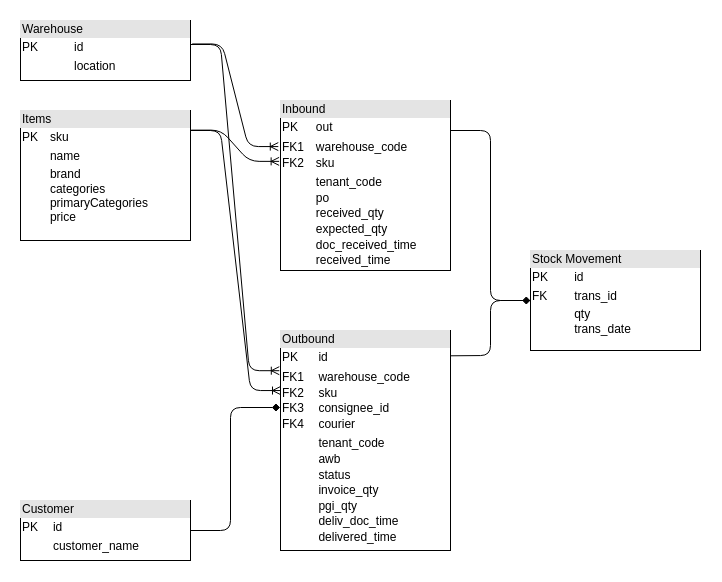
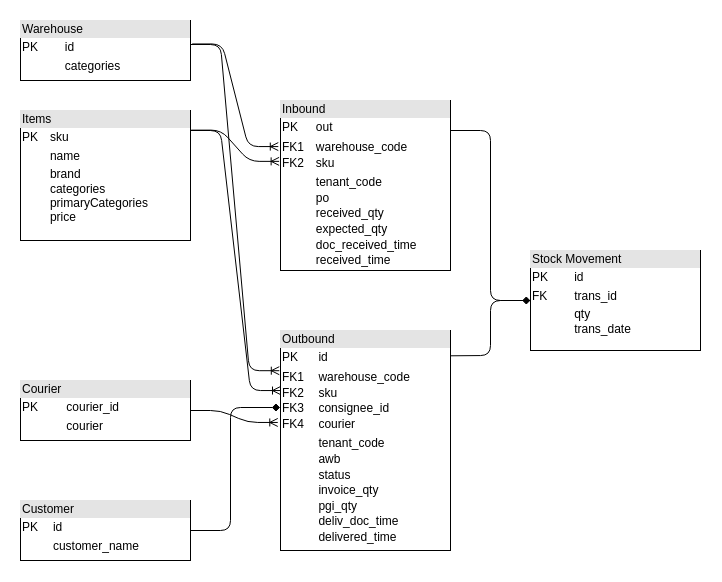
(51, 42) -> (53, 42)
none -> (106, 411)
none -> (234, 416)
